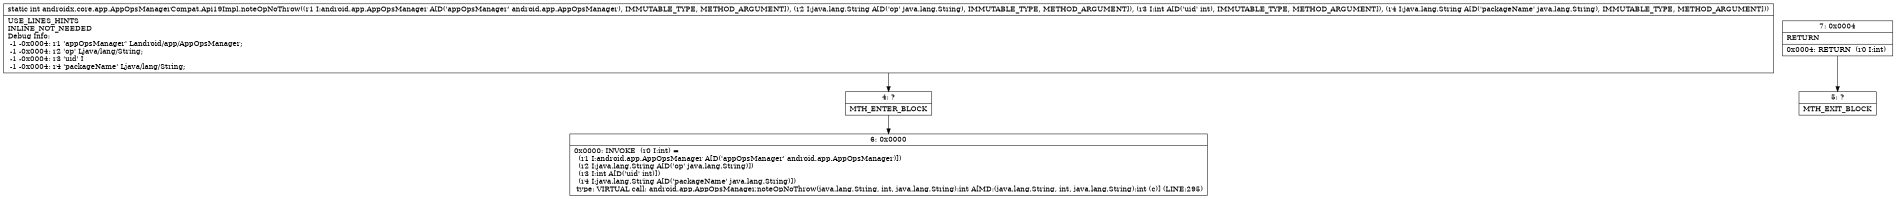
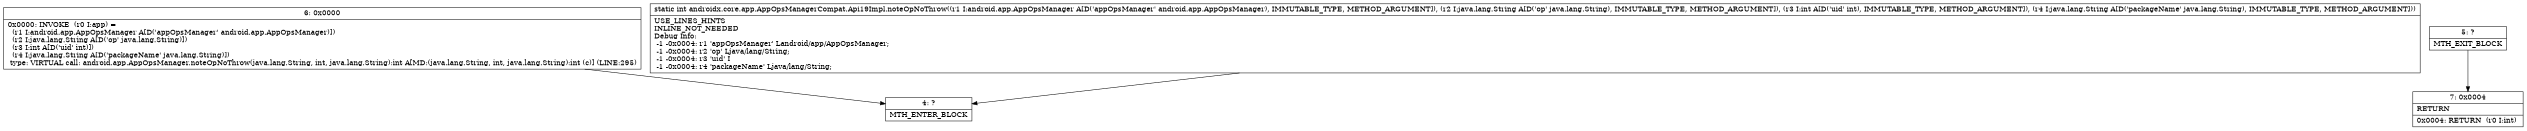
(1838, 71) -> (2468, 68)
(889, 122) -> (733, 86)
(628, 151) -> (63, 25)
